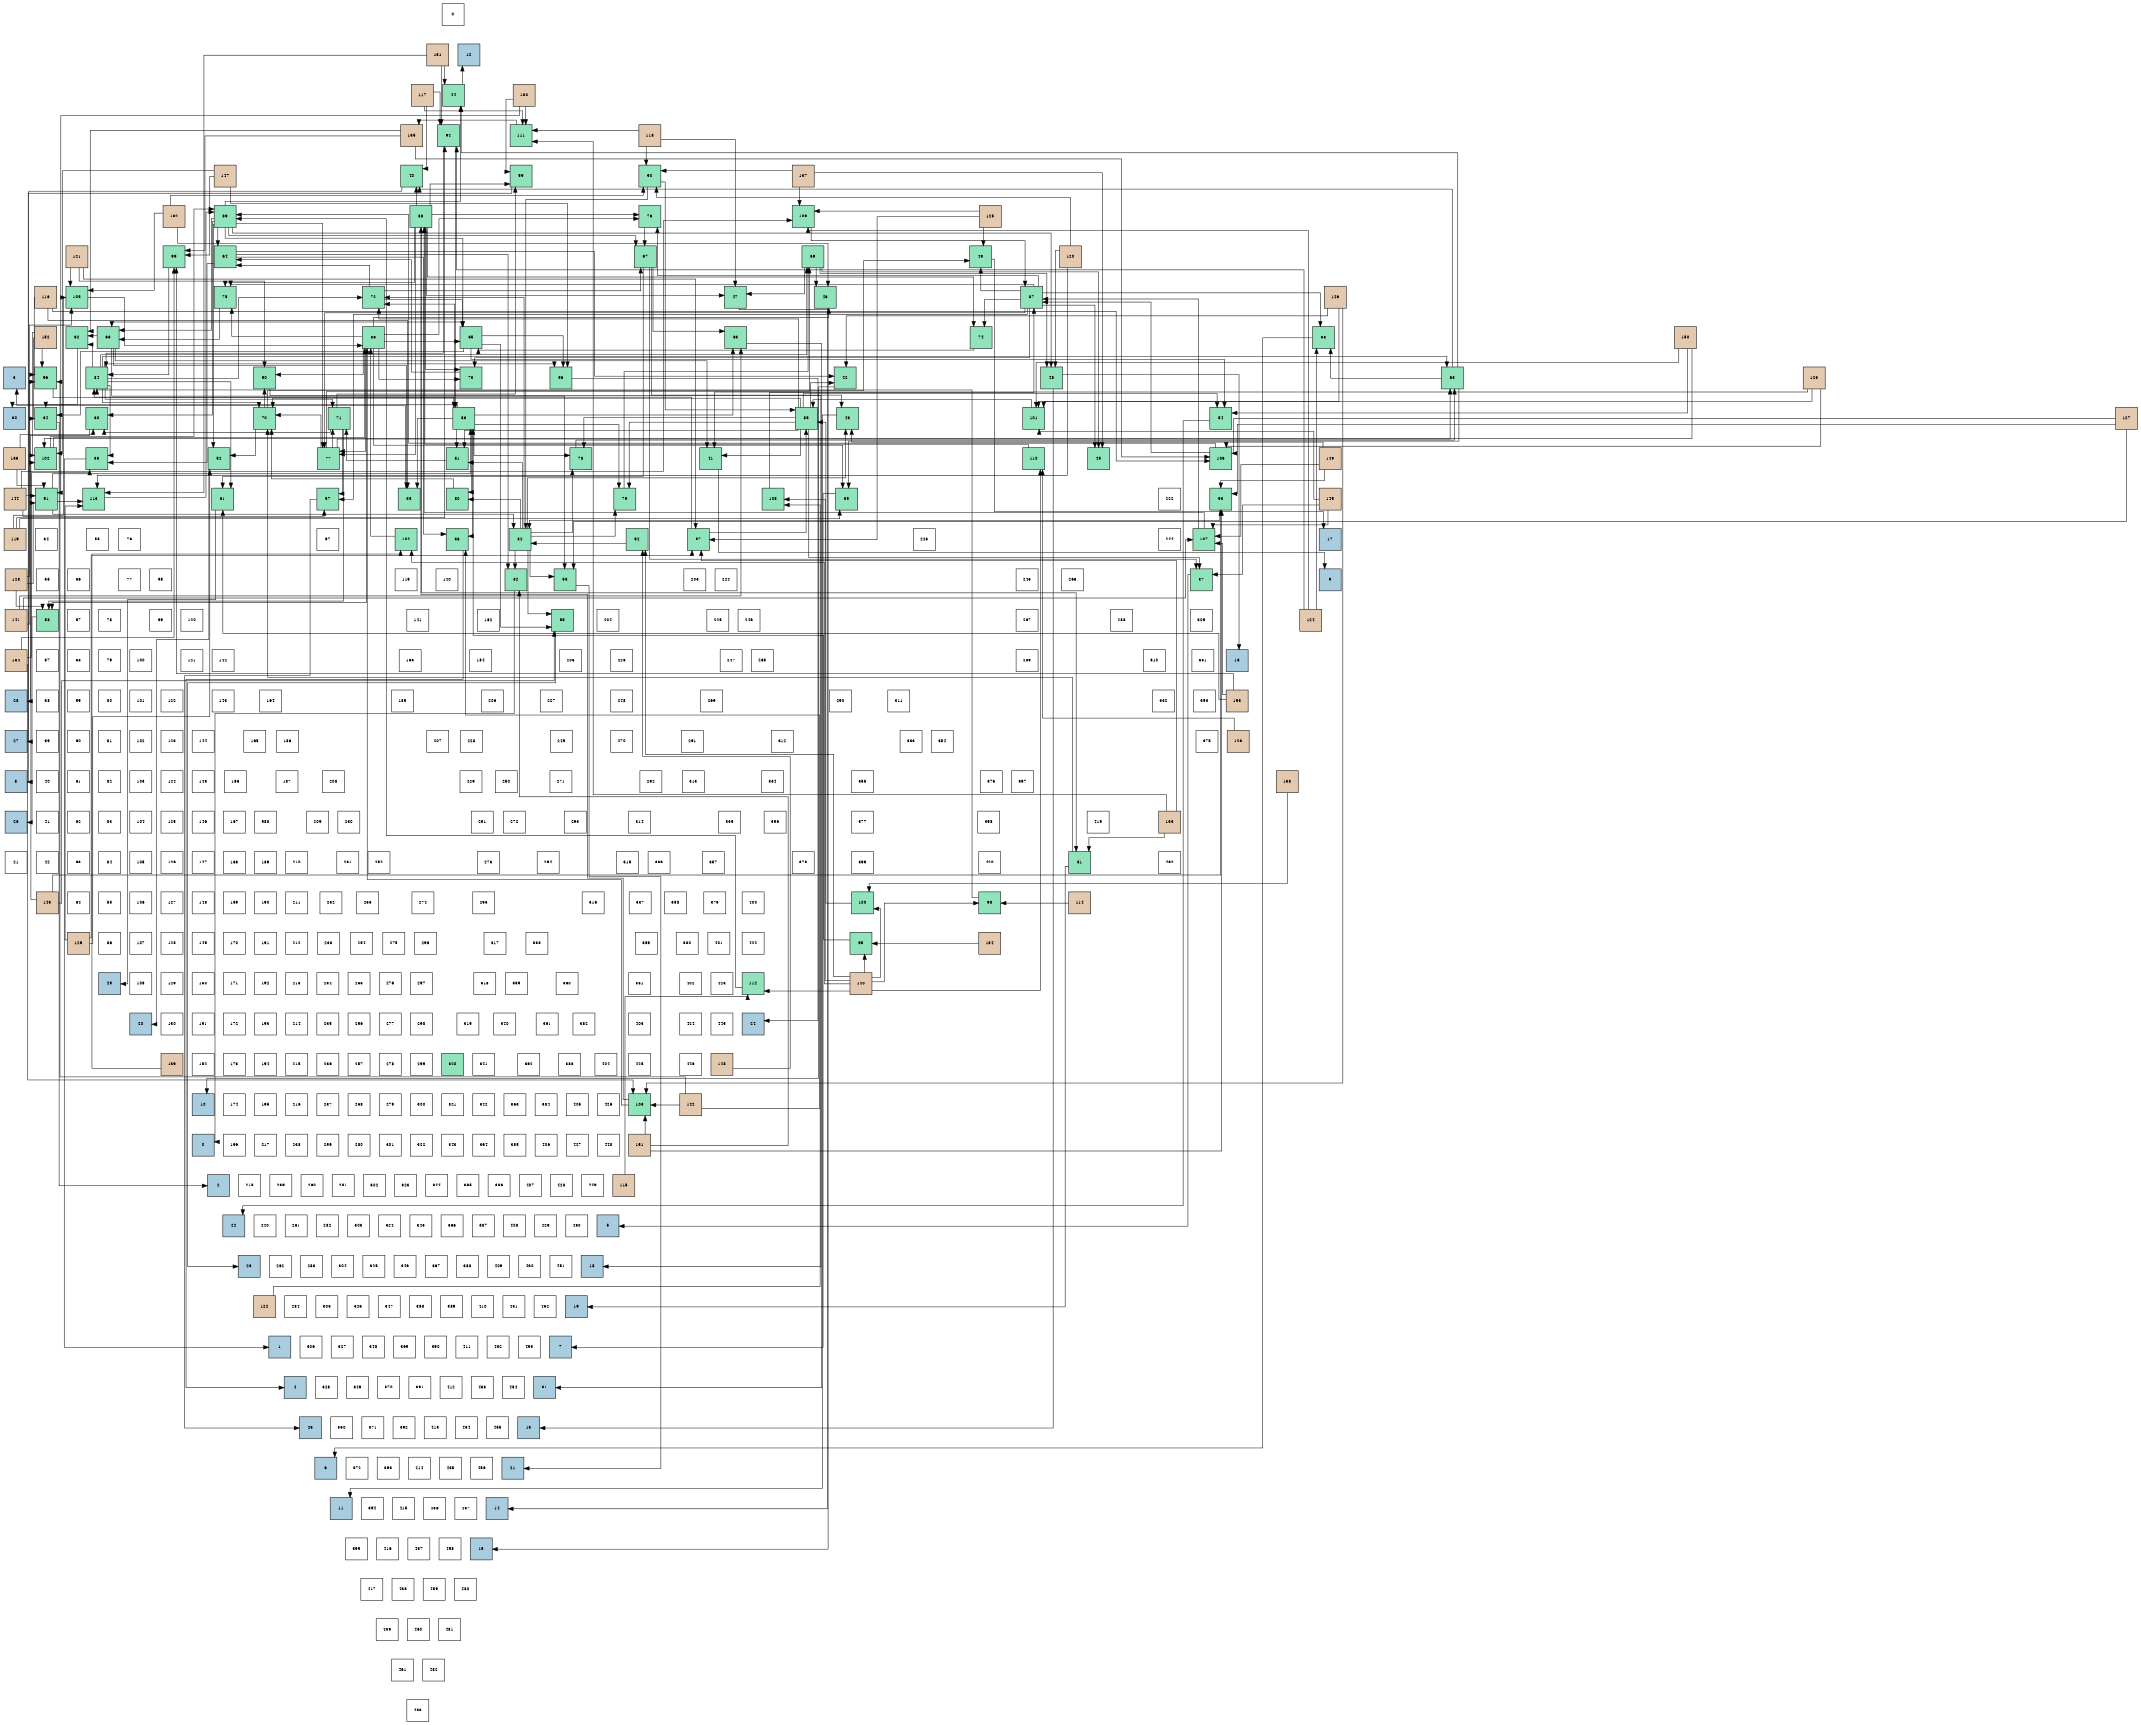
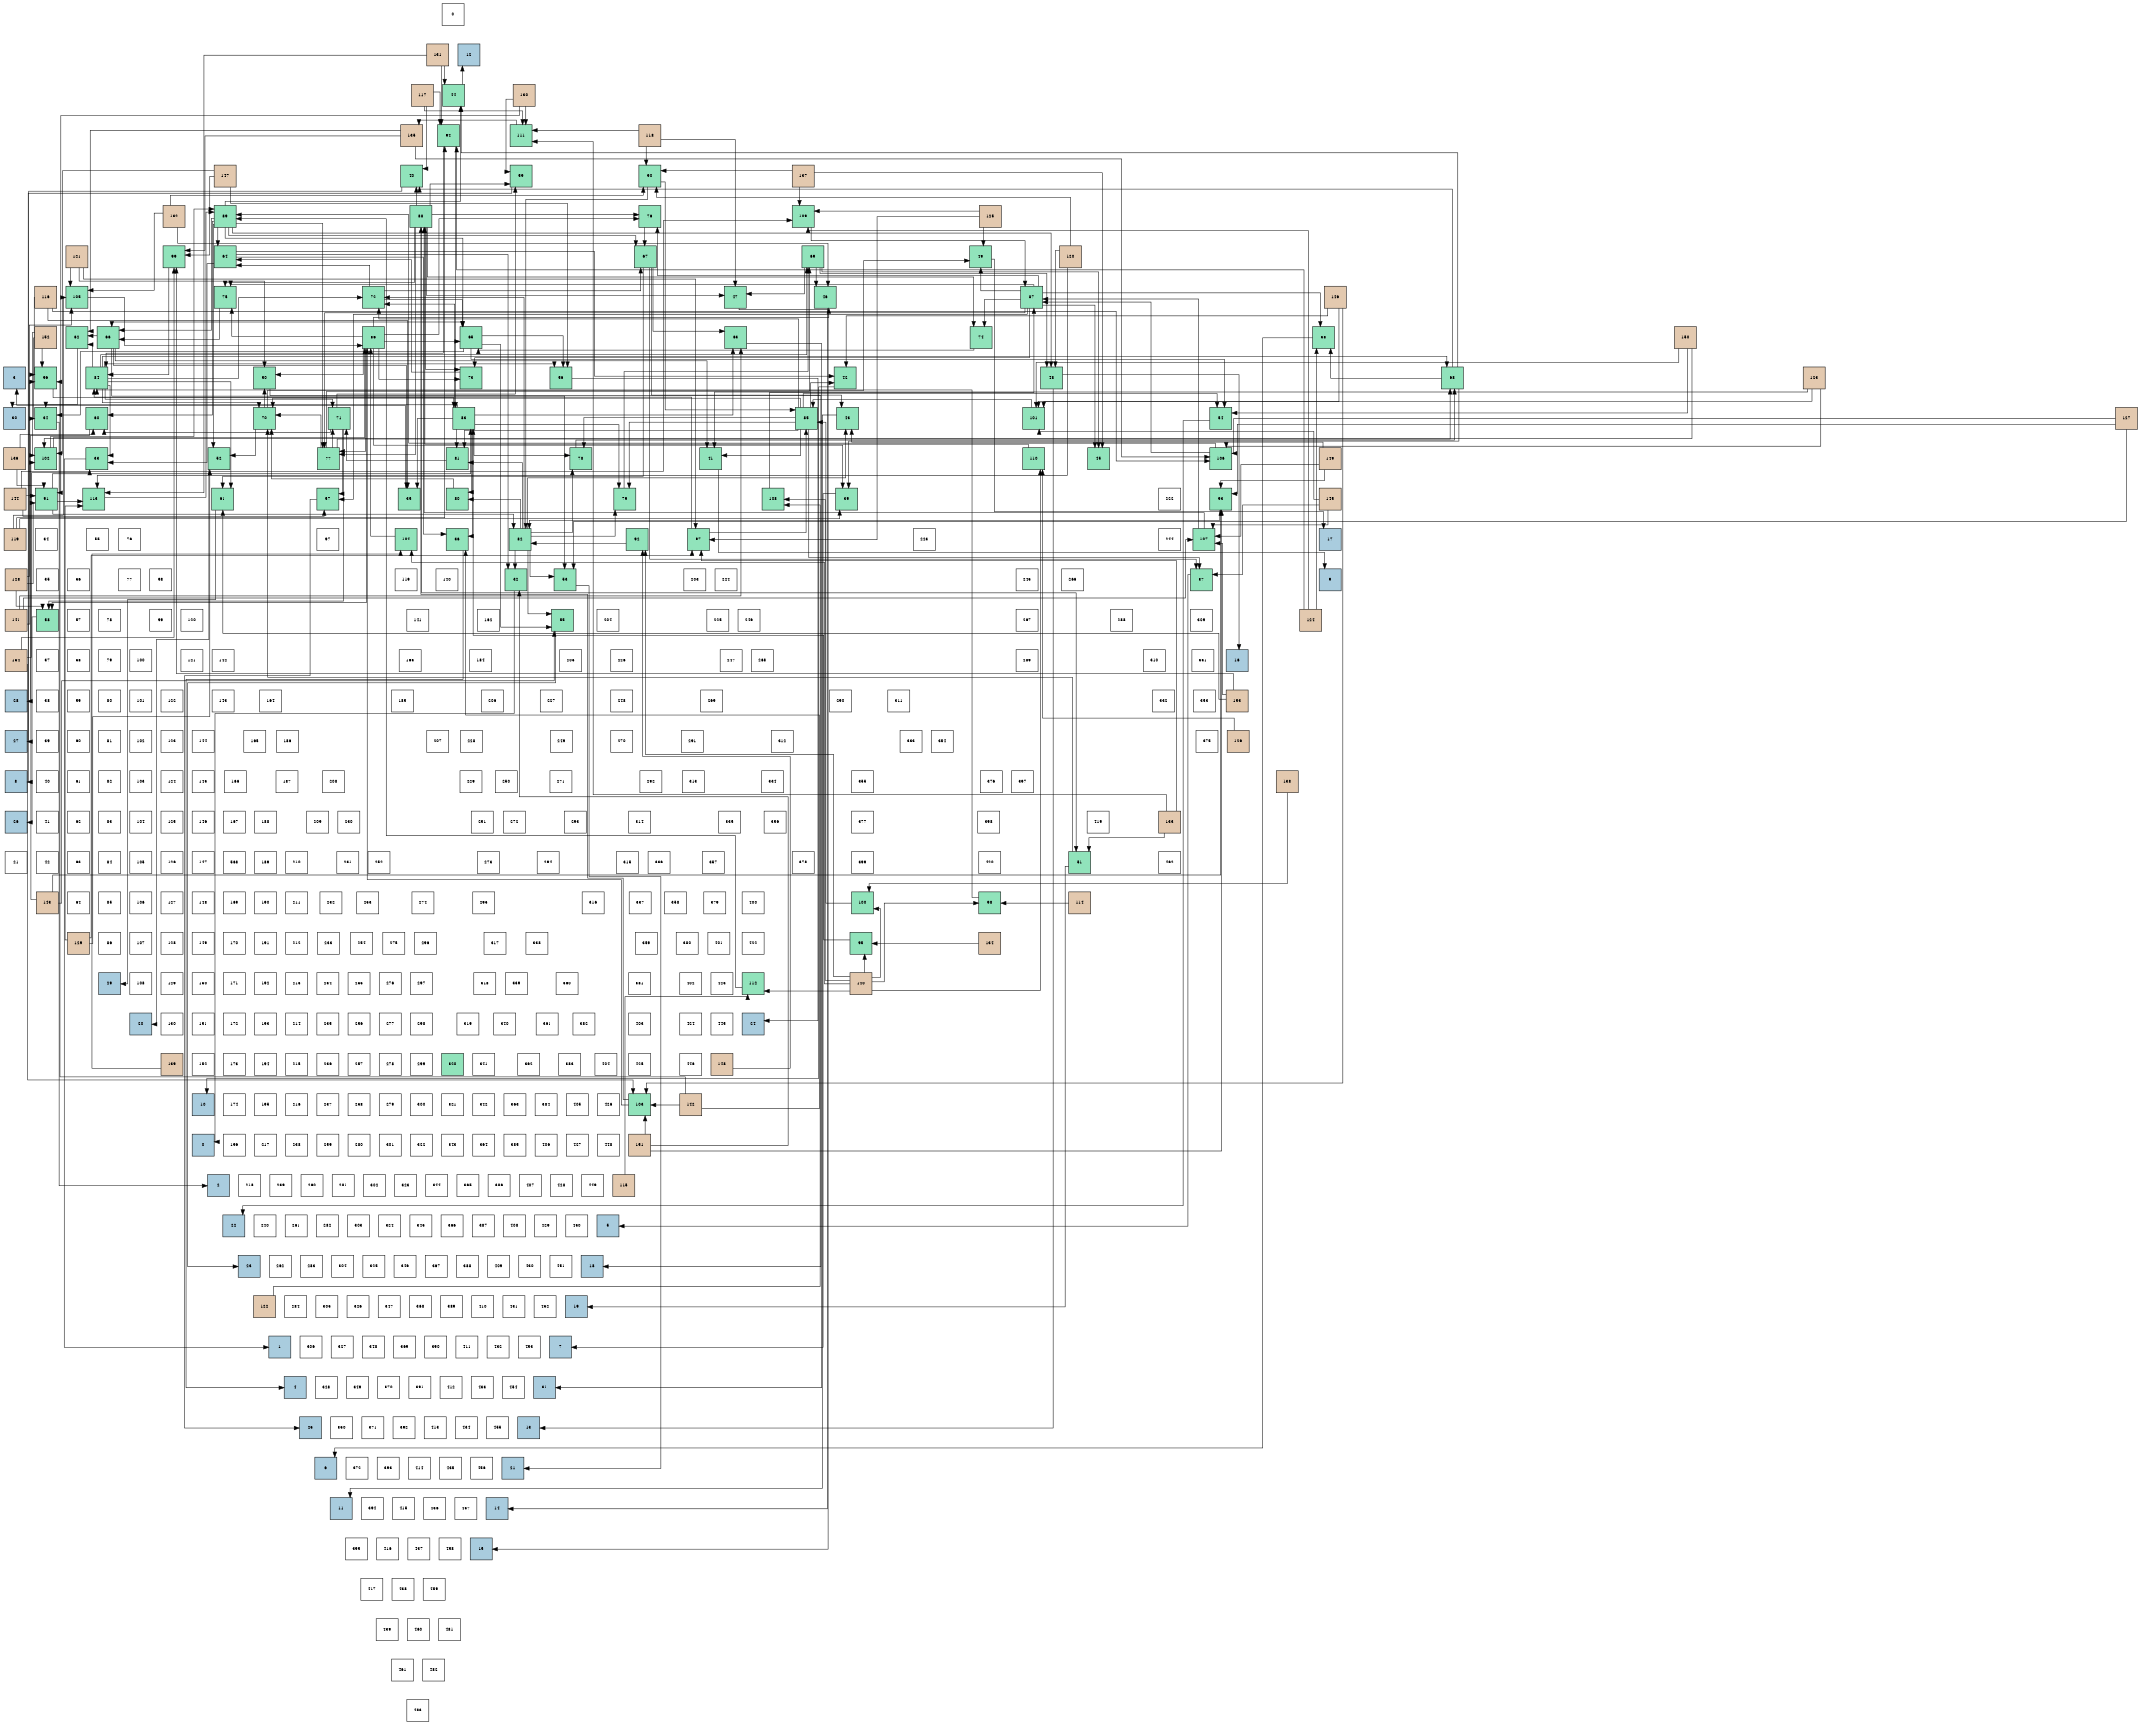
(266, 822) -> (266, 822)
(234, 862) -> (234, 862)
(465, 1589) -> none
